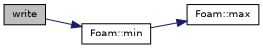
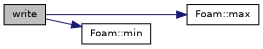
(164, 25) -> (111, 15)
